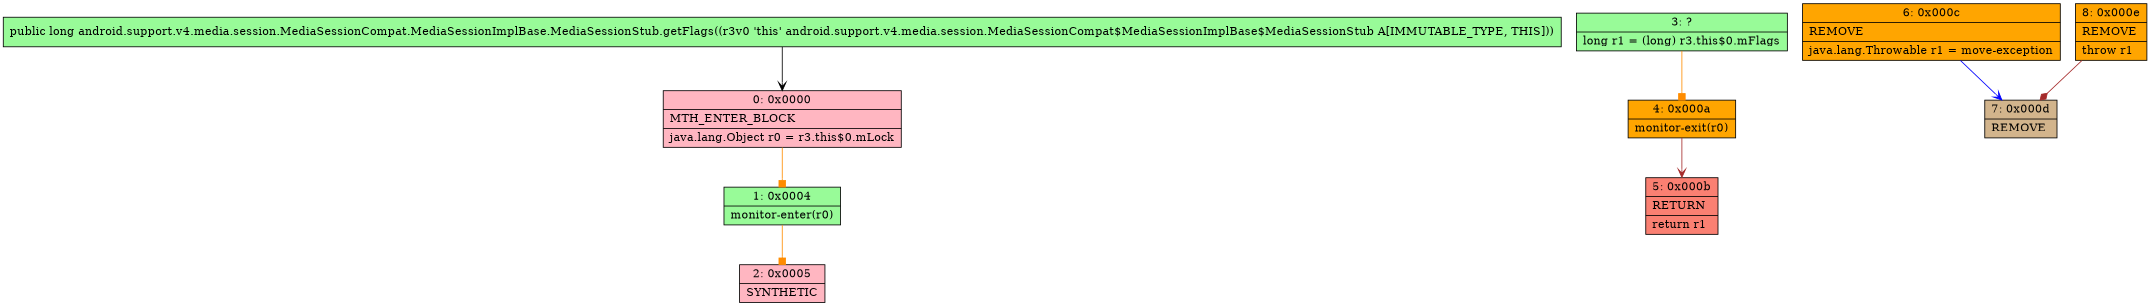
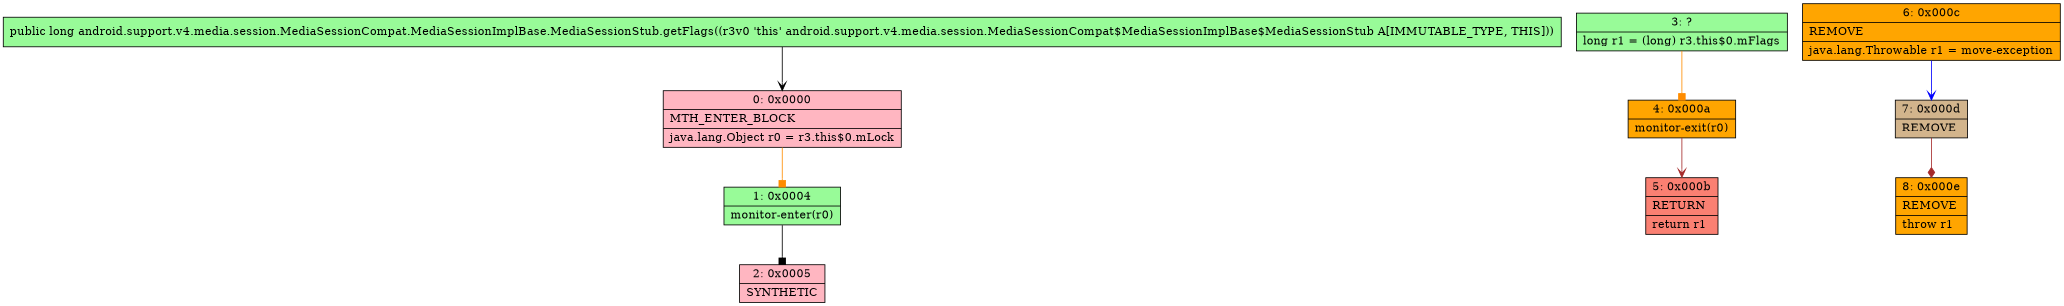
(2065, 77) -> (1931, 153)
(782, 241) -> (782, 241)
